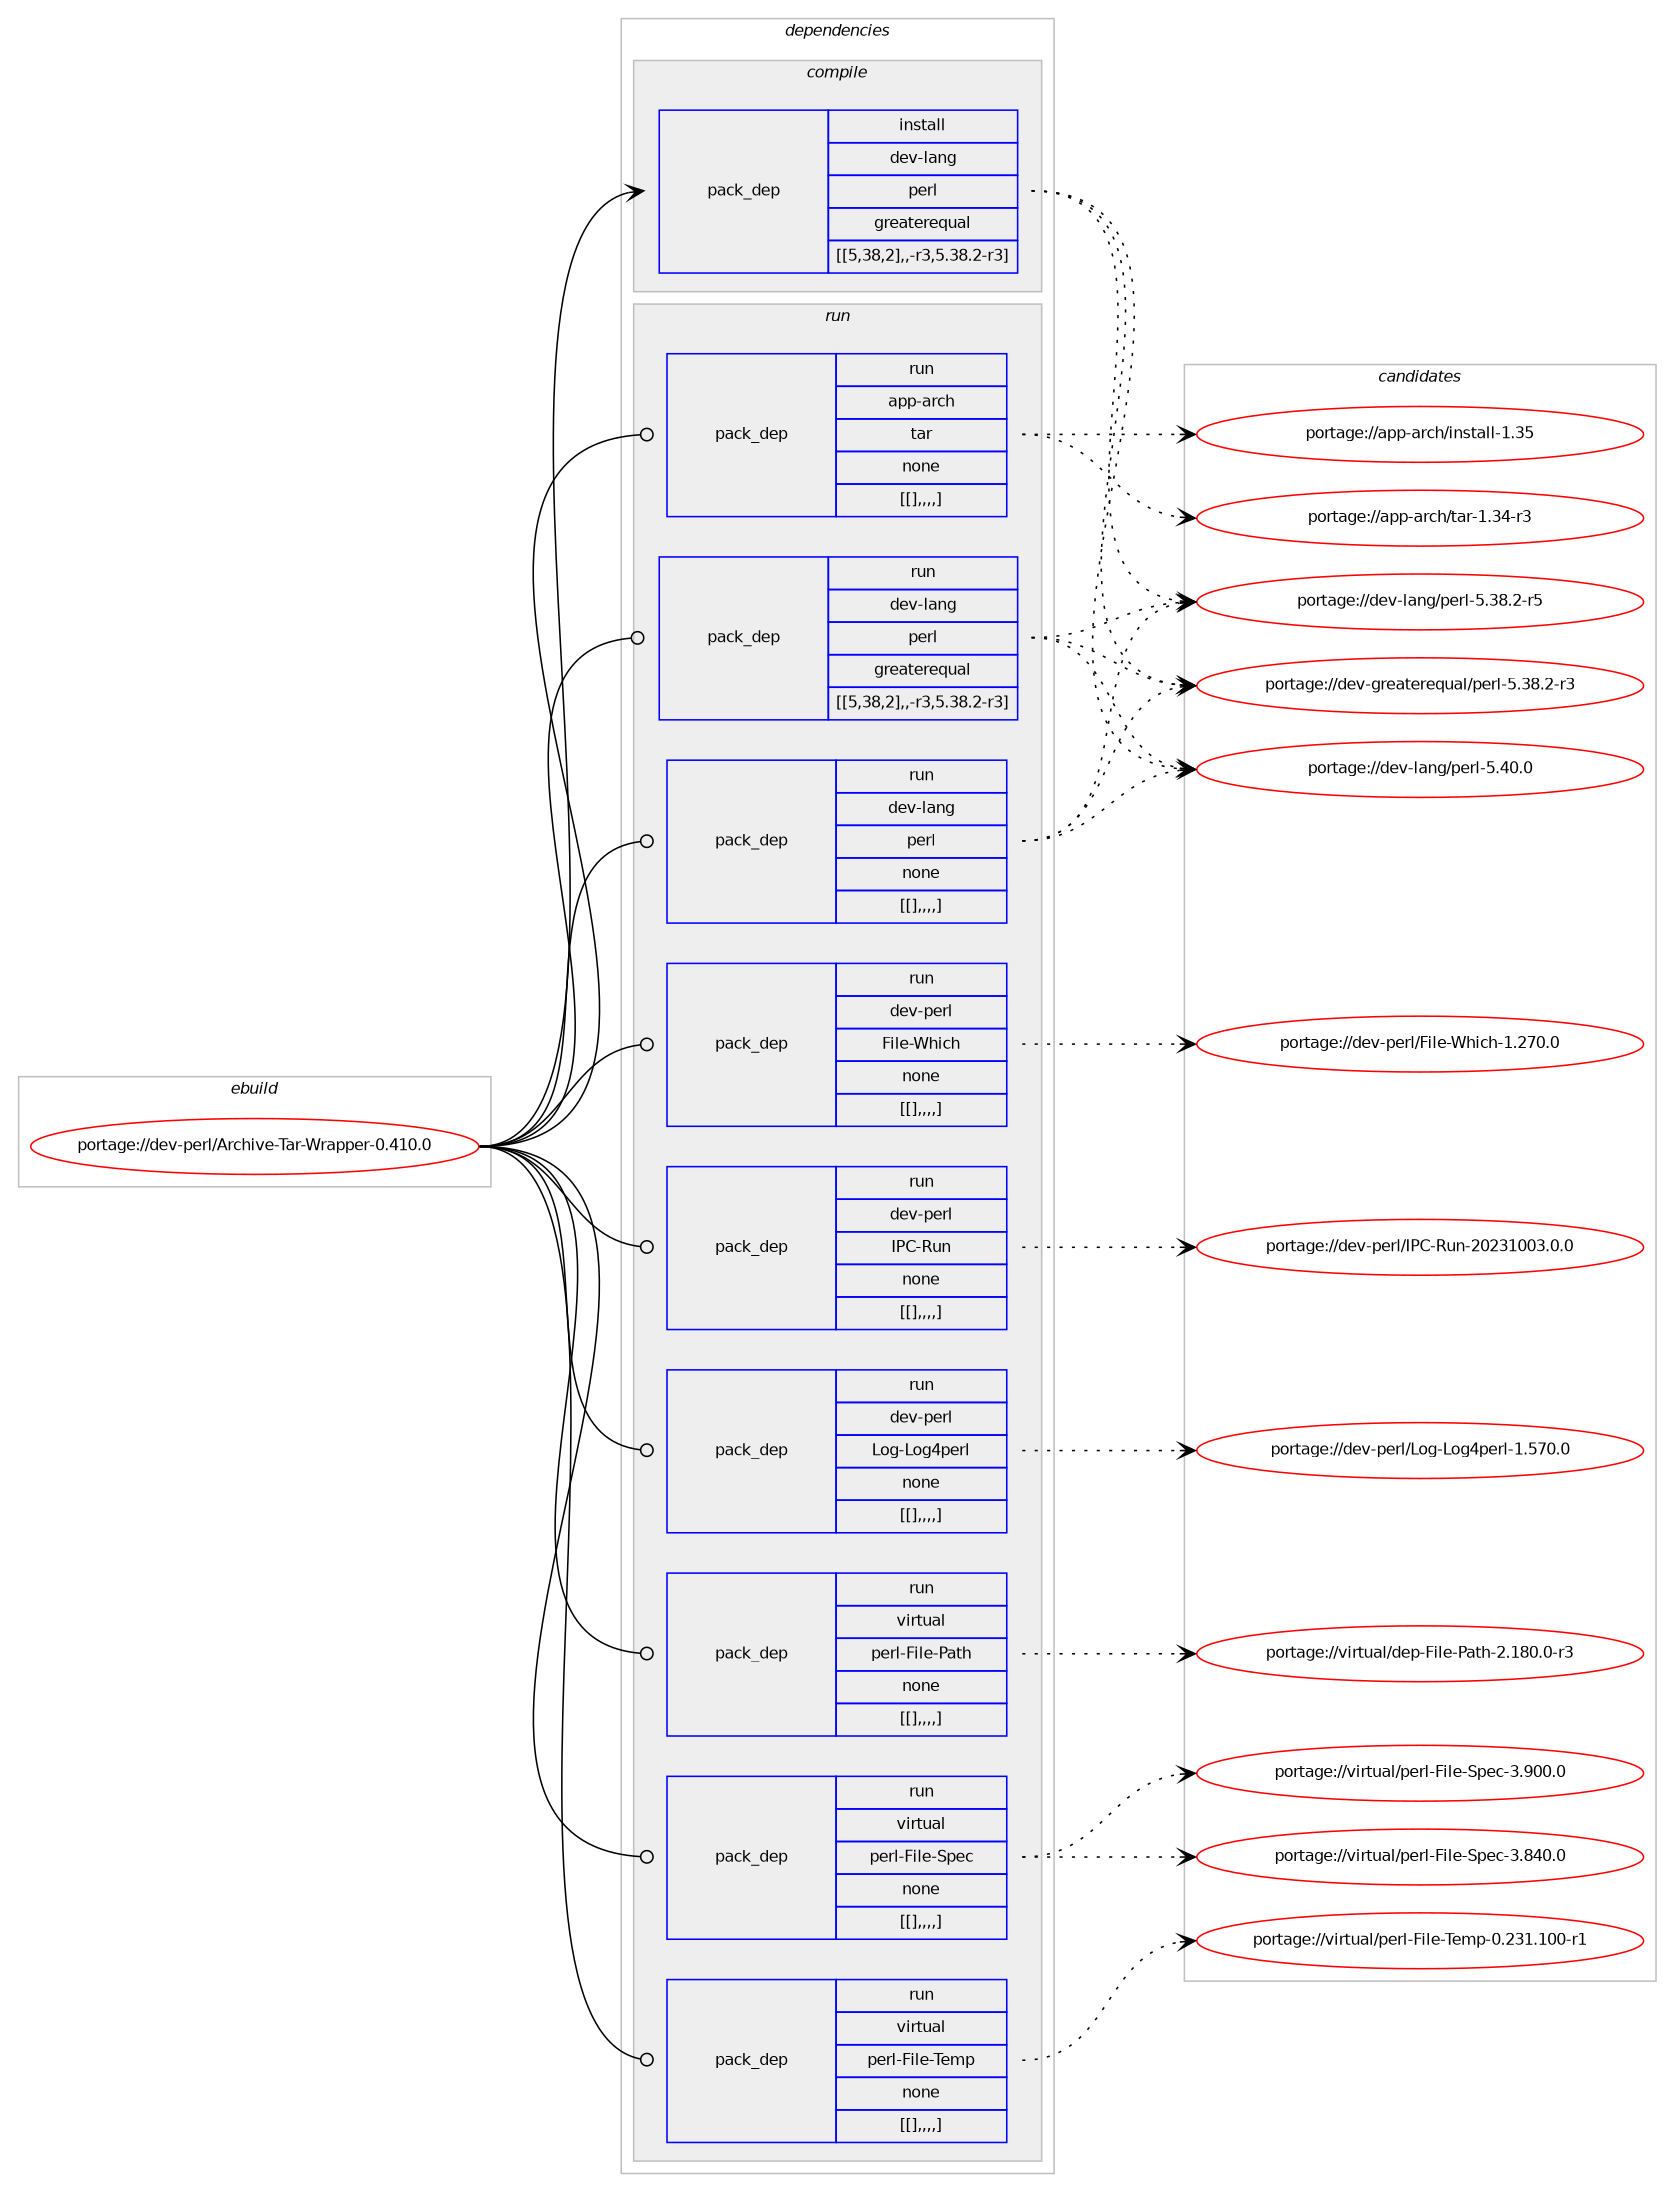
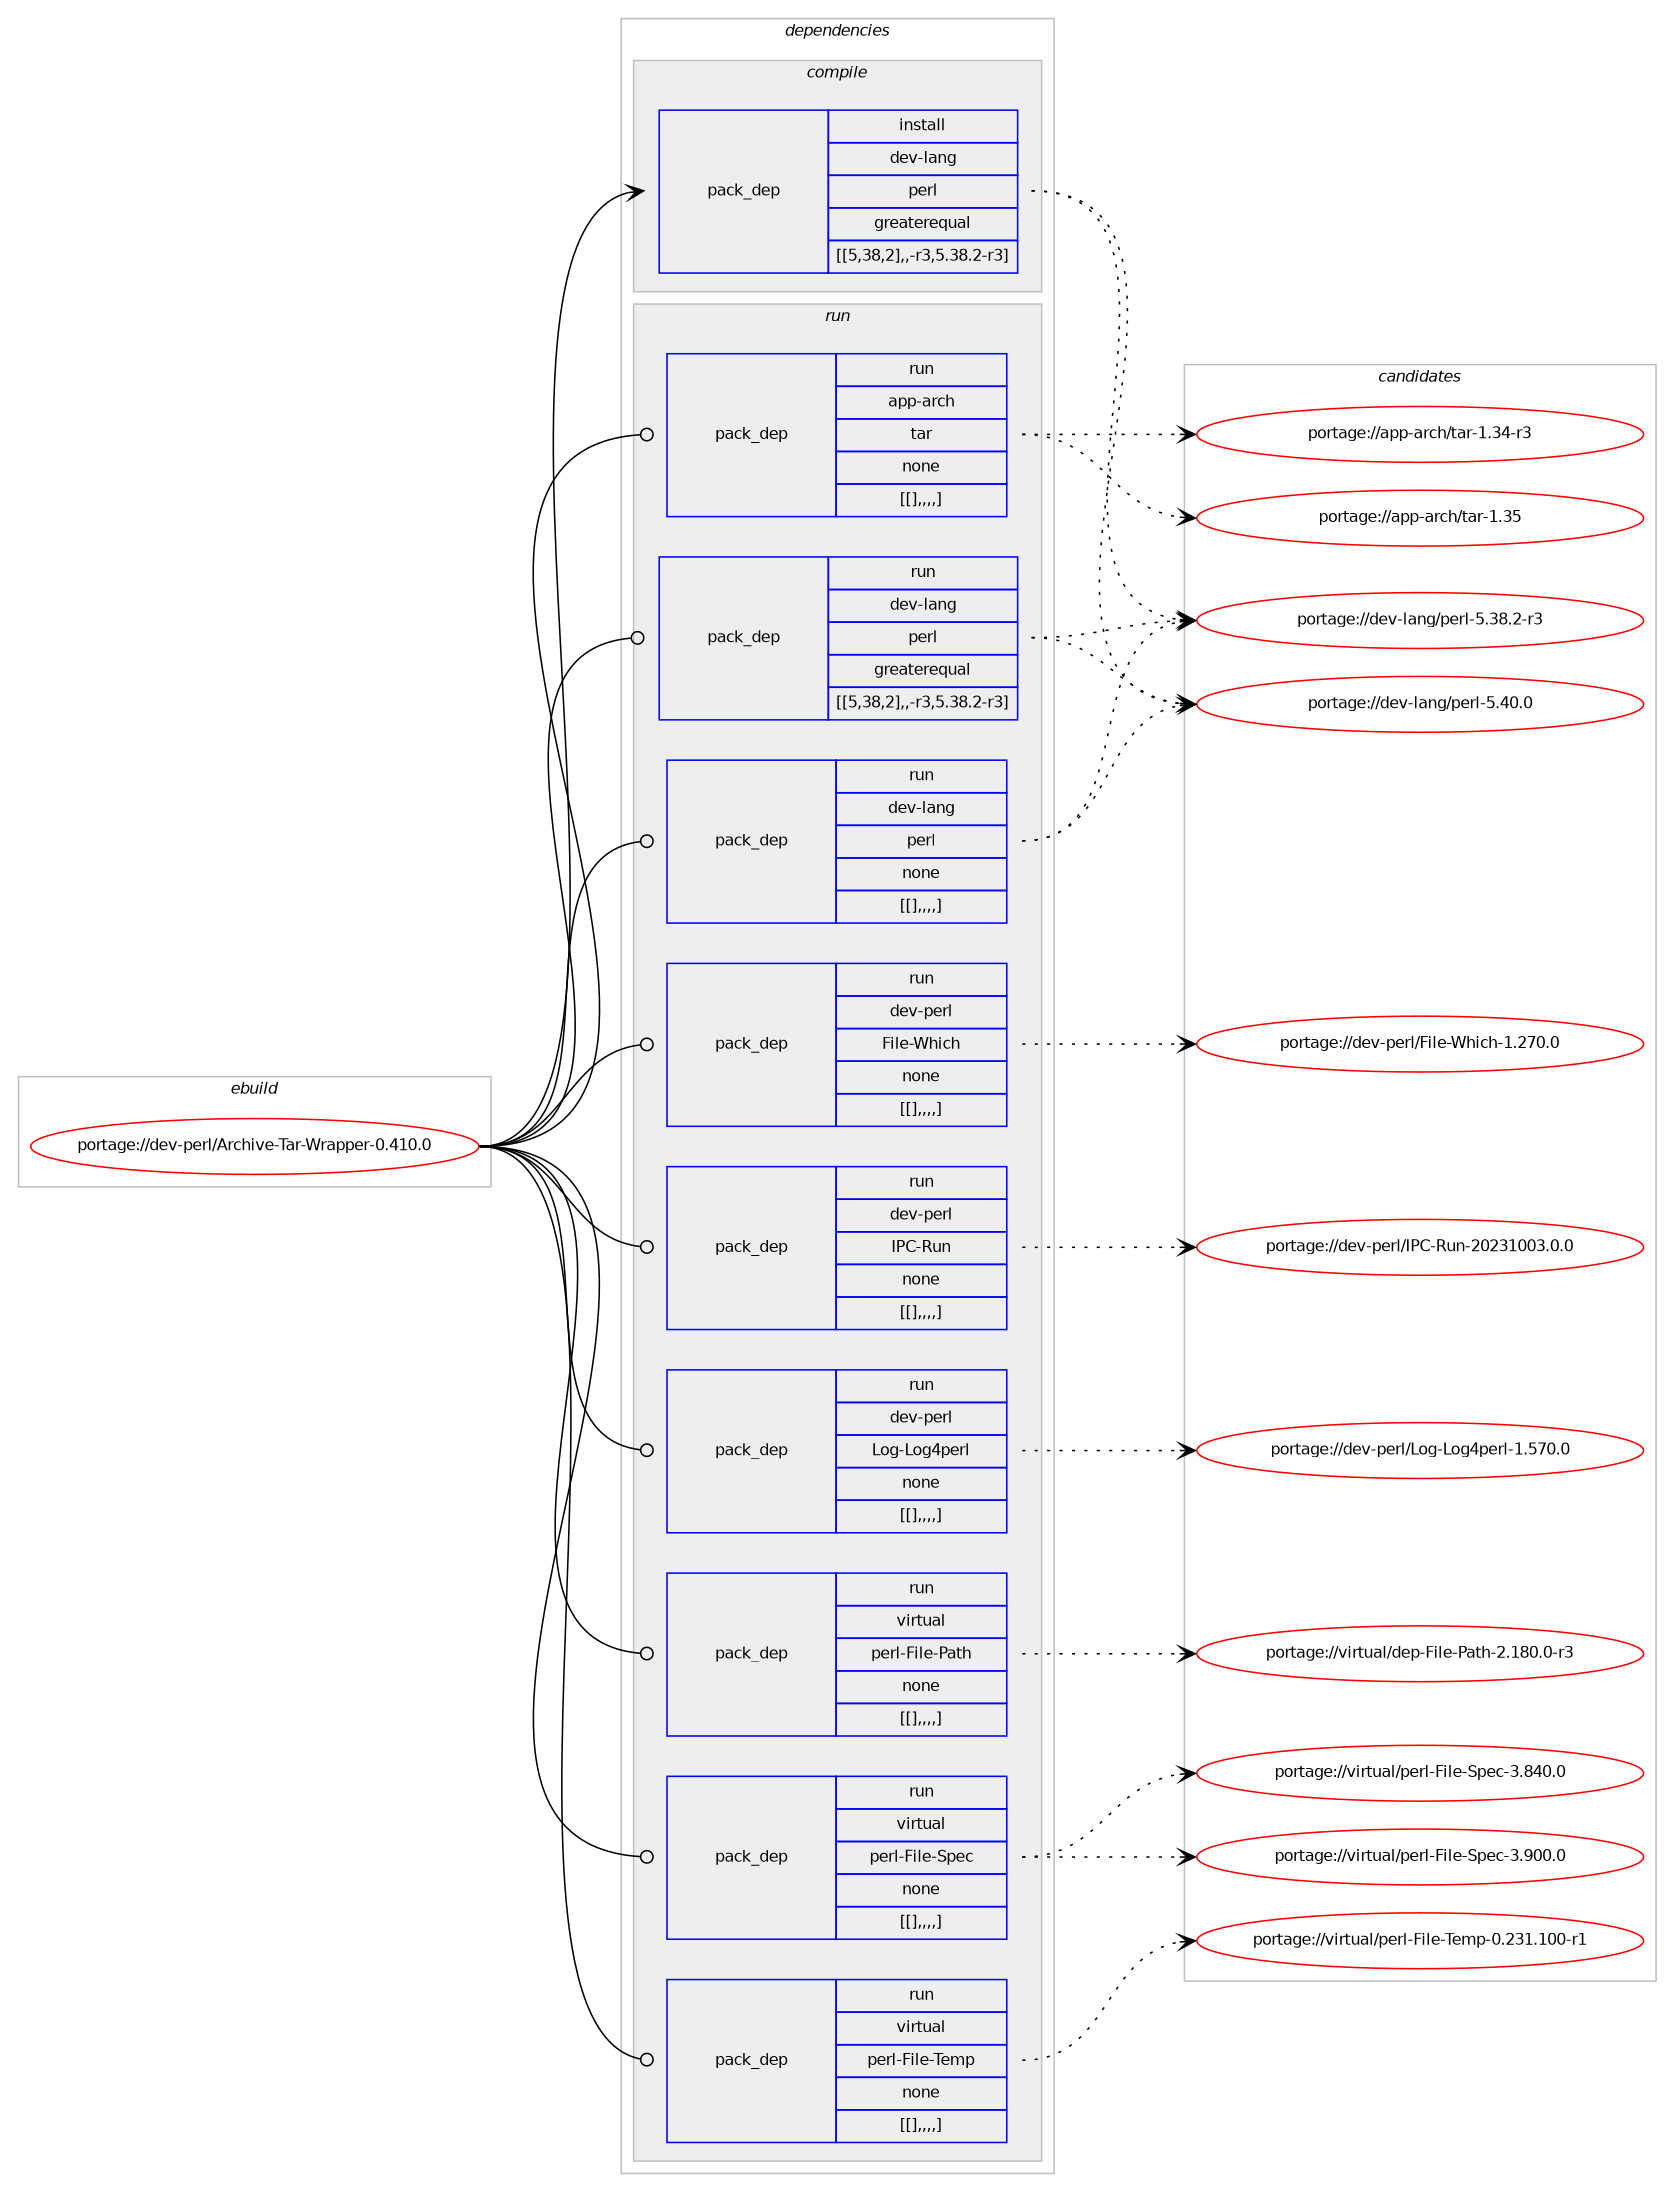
(1420, 434) -> (1420, 518)
(1420, 602) -> none
(1420, 686) -> (1420, 621)
